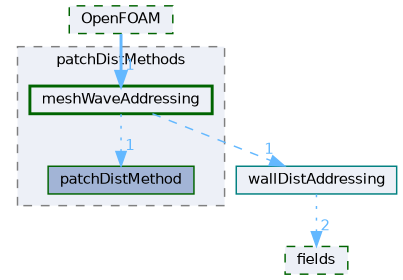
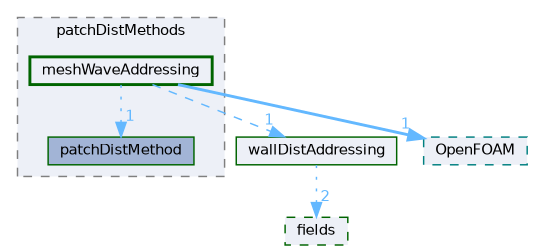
(121, 20) -> (475, 151)
(121, 56) -> (293, 110)
(316, 180) -> (316, 151)
